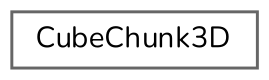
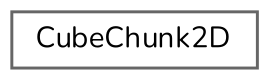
(135, 40) -> (135, 40)
